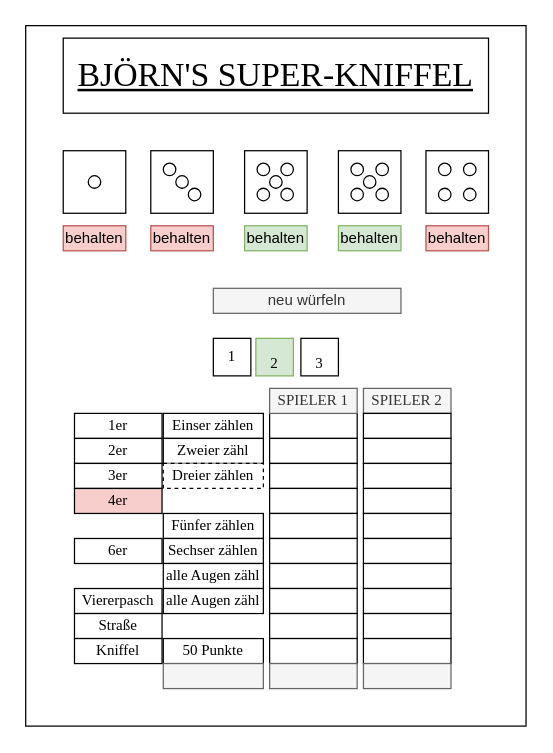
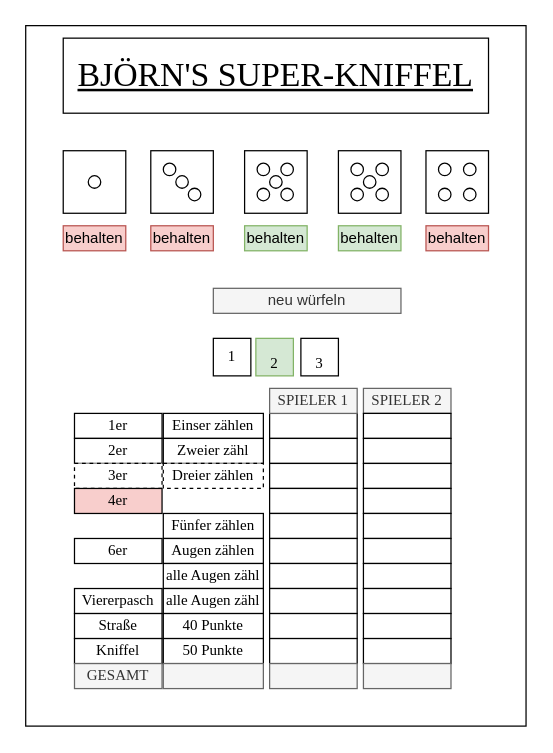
(118, 476) -> (118, 476)
(213, 551) -> (213, 551)
none -> (213, 626)
none -> (118, 676)
